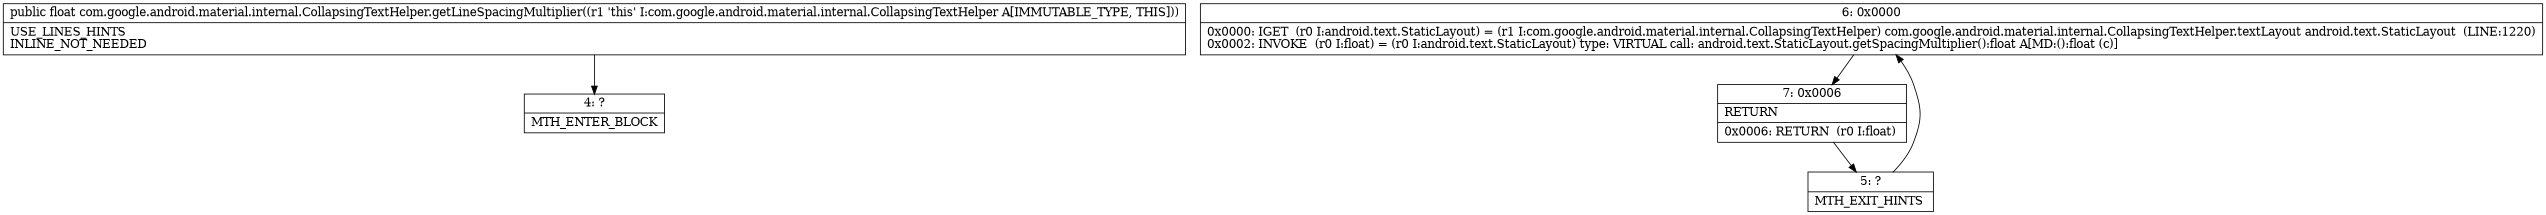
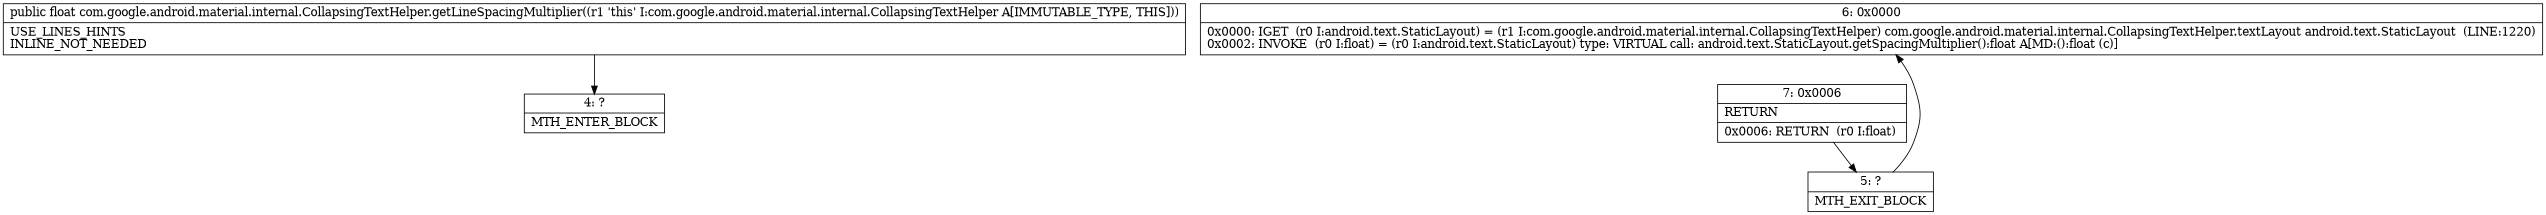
(1845, 66) -> none
(1869, 201) -> (1871, 201)
